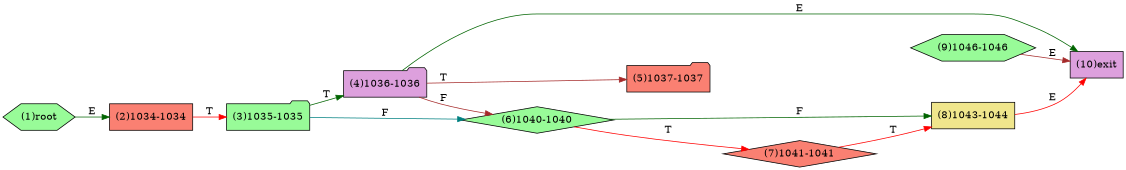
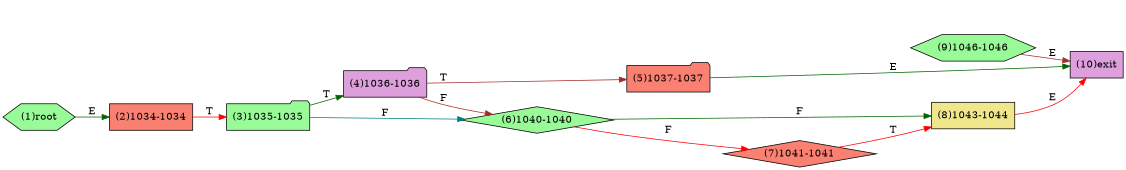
(733, 14) -> (886, 73)
(668, 130) -> (668, 130)
